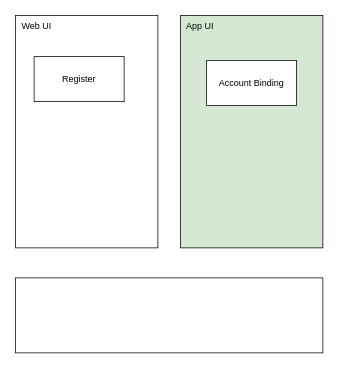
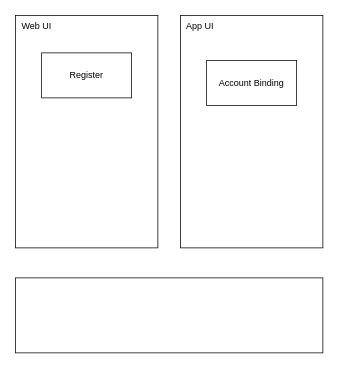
(79, 79) -> (87, 75)
(252, 132) -> (252, 132)
